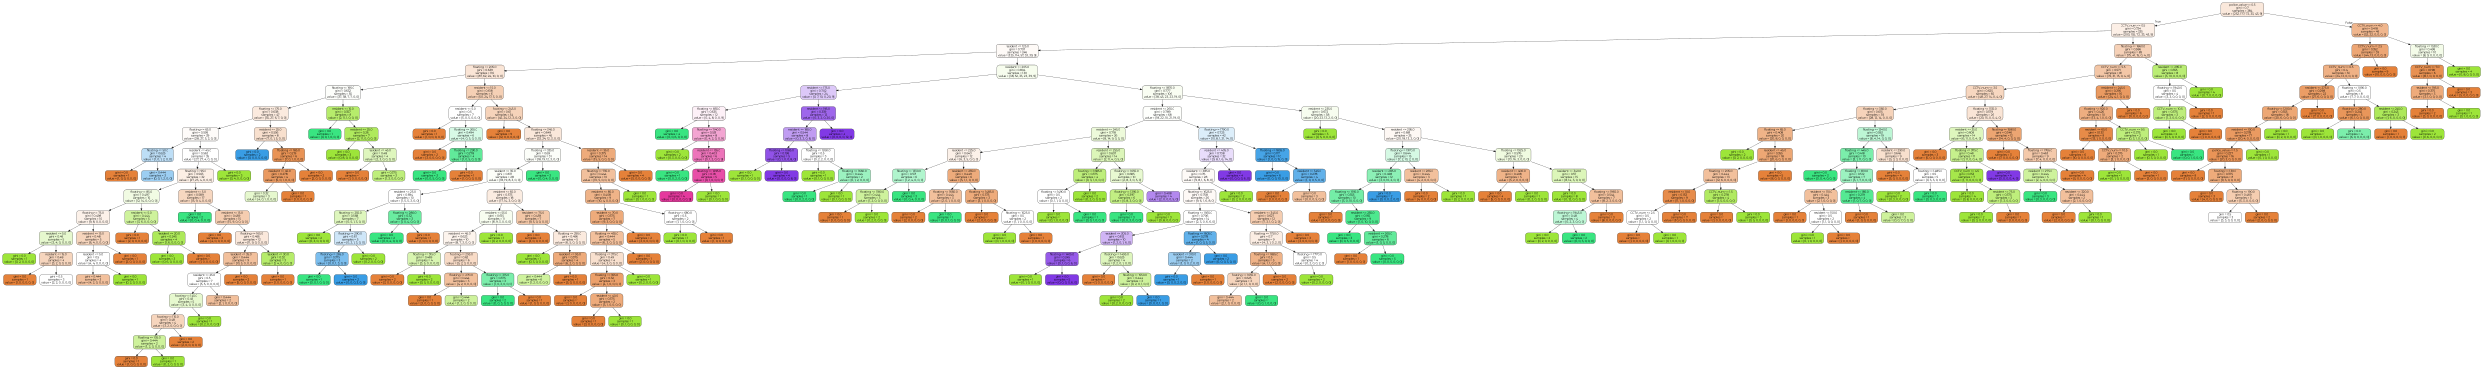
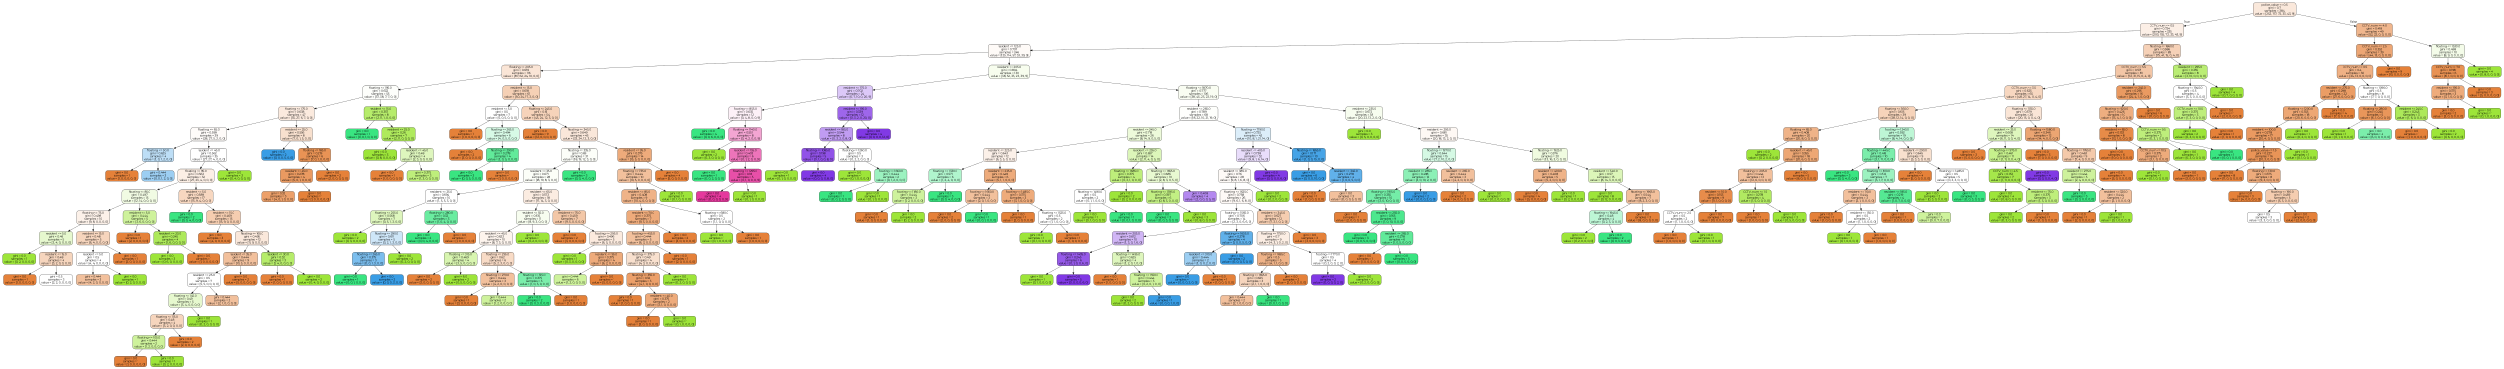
(261, 197) -> (278, 197)
none -> (314, 280)
none -> (1328, 280)
